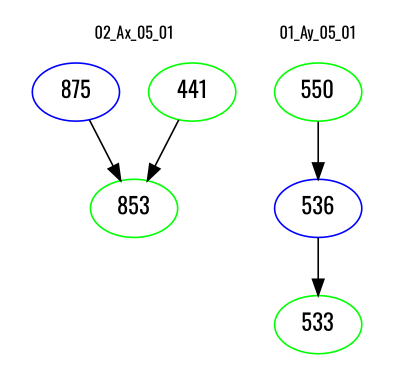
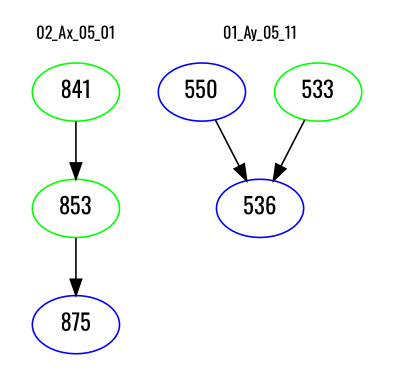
(318, 35) -> (260, 35)
(192, 92) -> (76, 92)
(318, 92) -> (202, 92)
(101, 143) -> (76, 259)
(318, 259) -> (293, 143)
